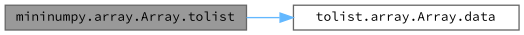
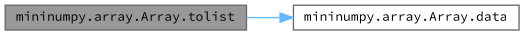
(406, 18) -> (406, 18)
